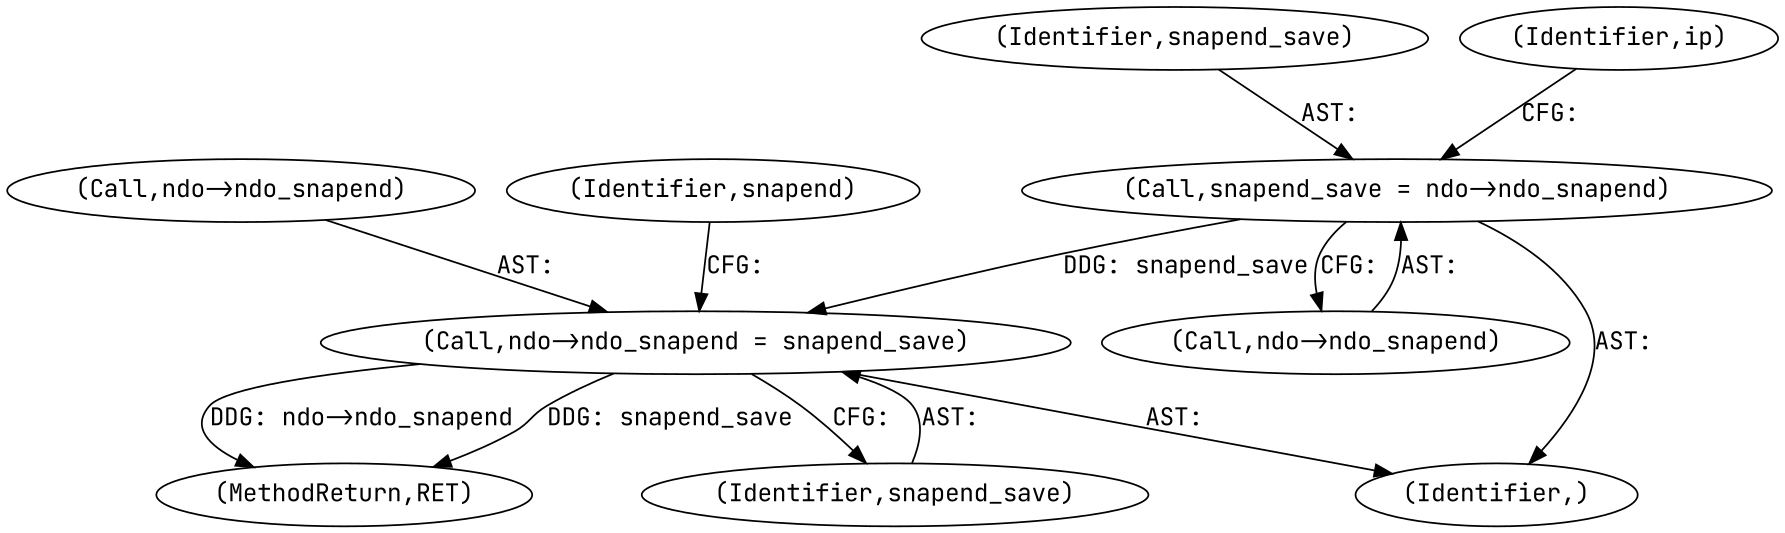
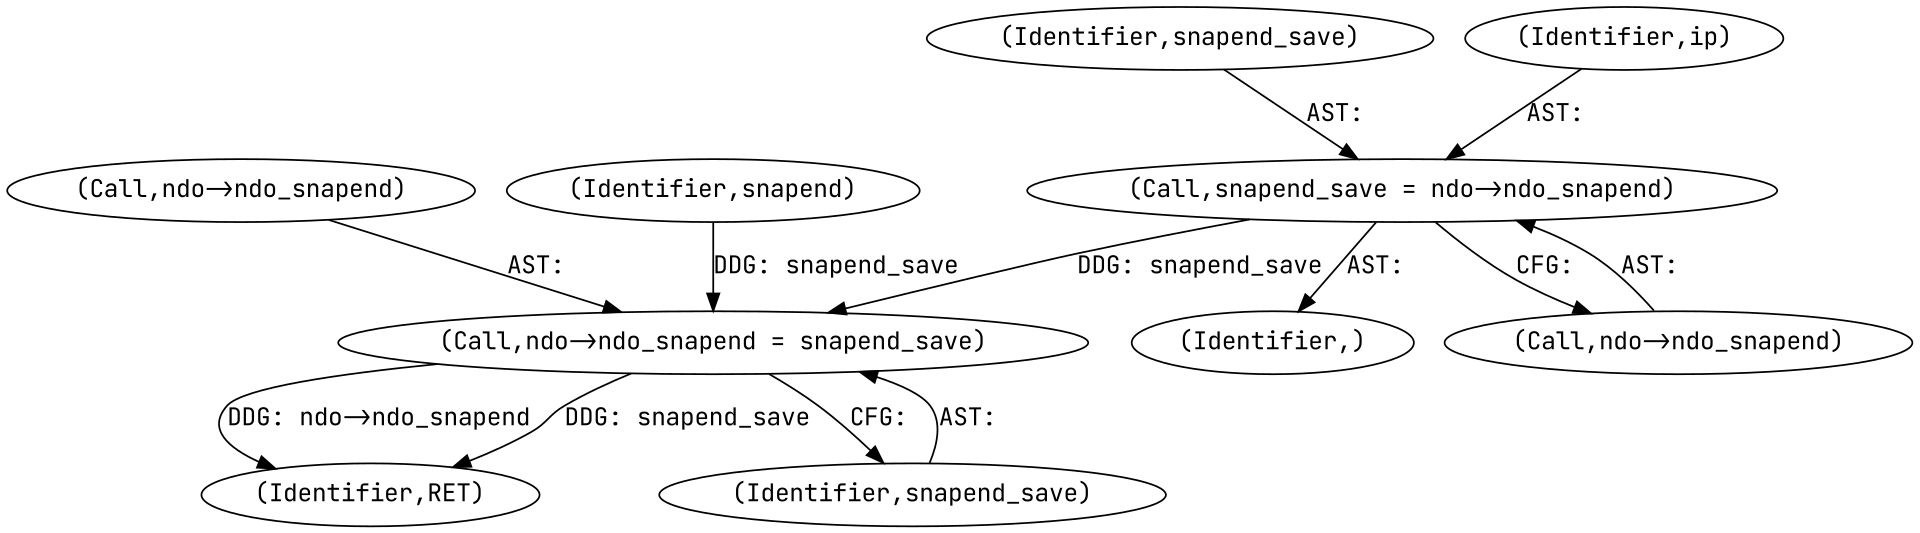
(1558, 115) -> (1563, 115)
(743, 267) -> (837, 267)
(1108, 421) -> none
(344, 495) -> (371, 495)
